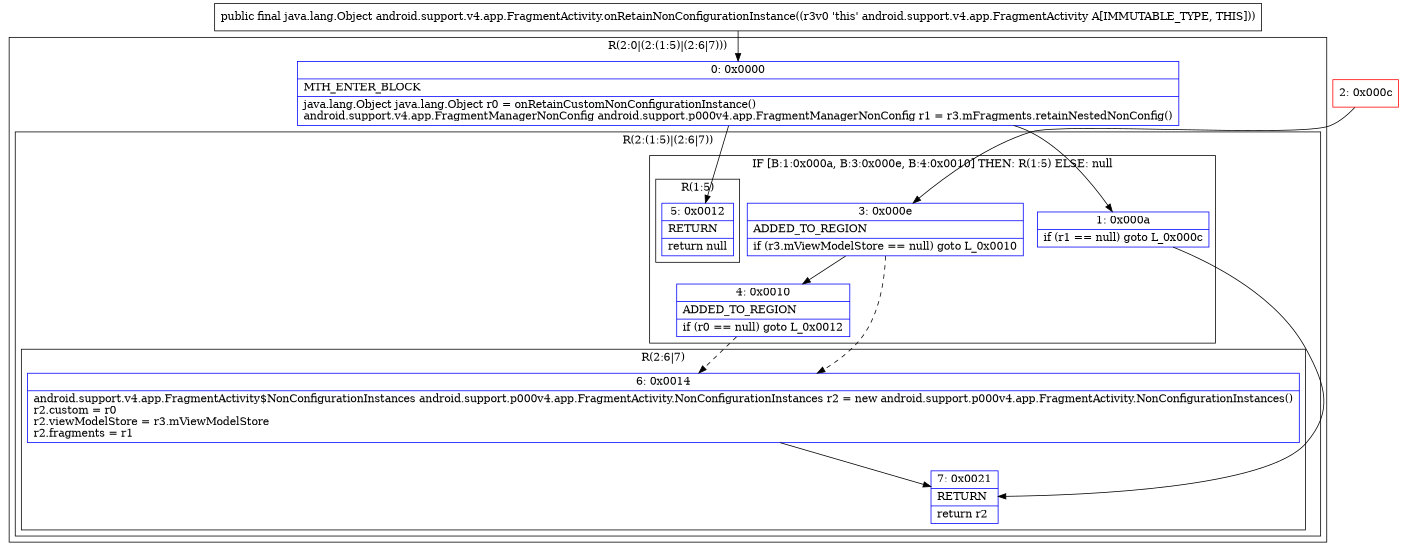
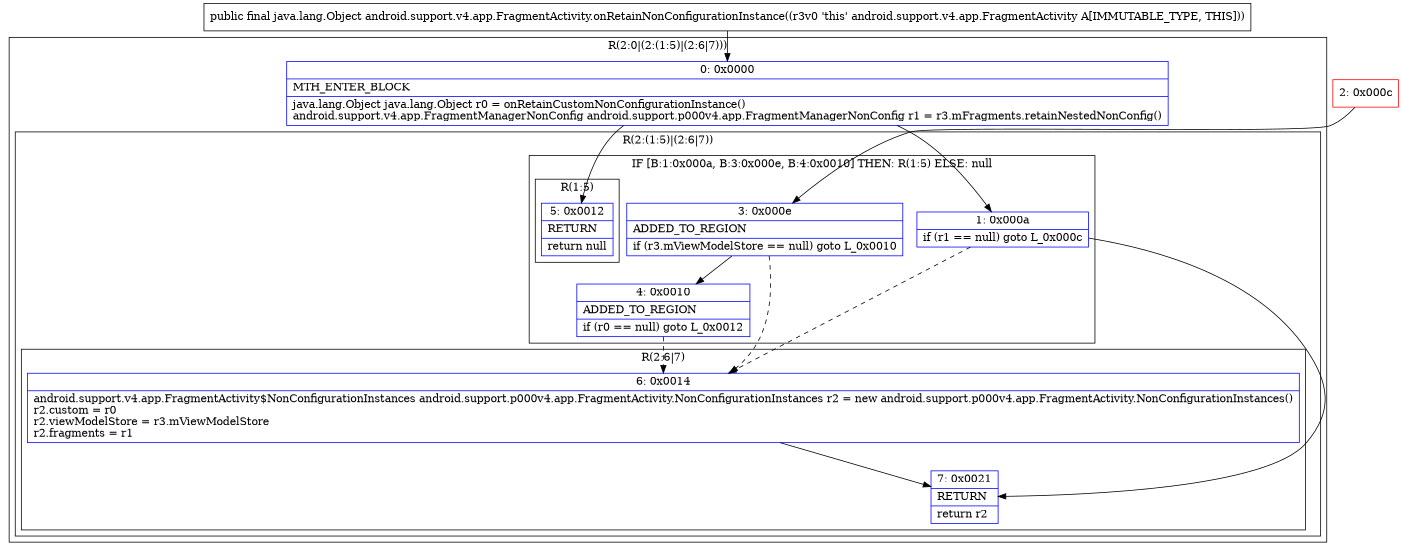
none -> (853, 308)
